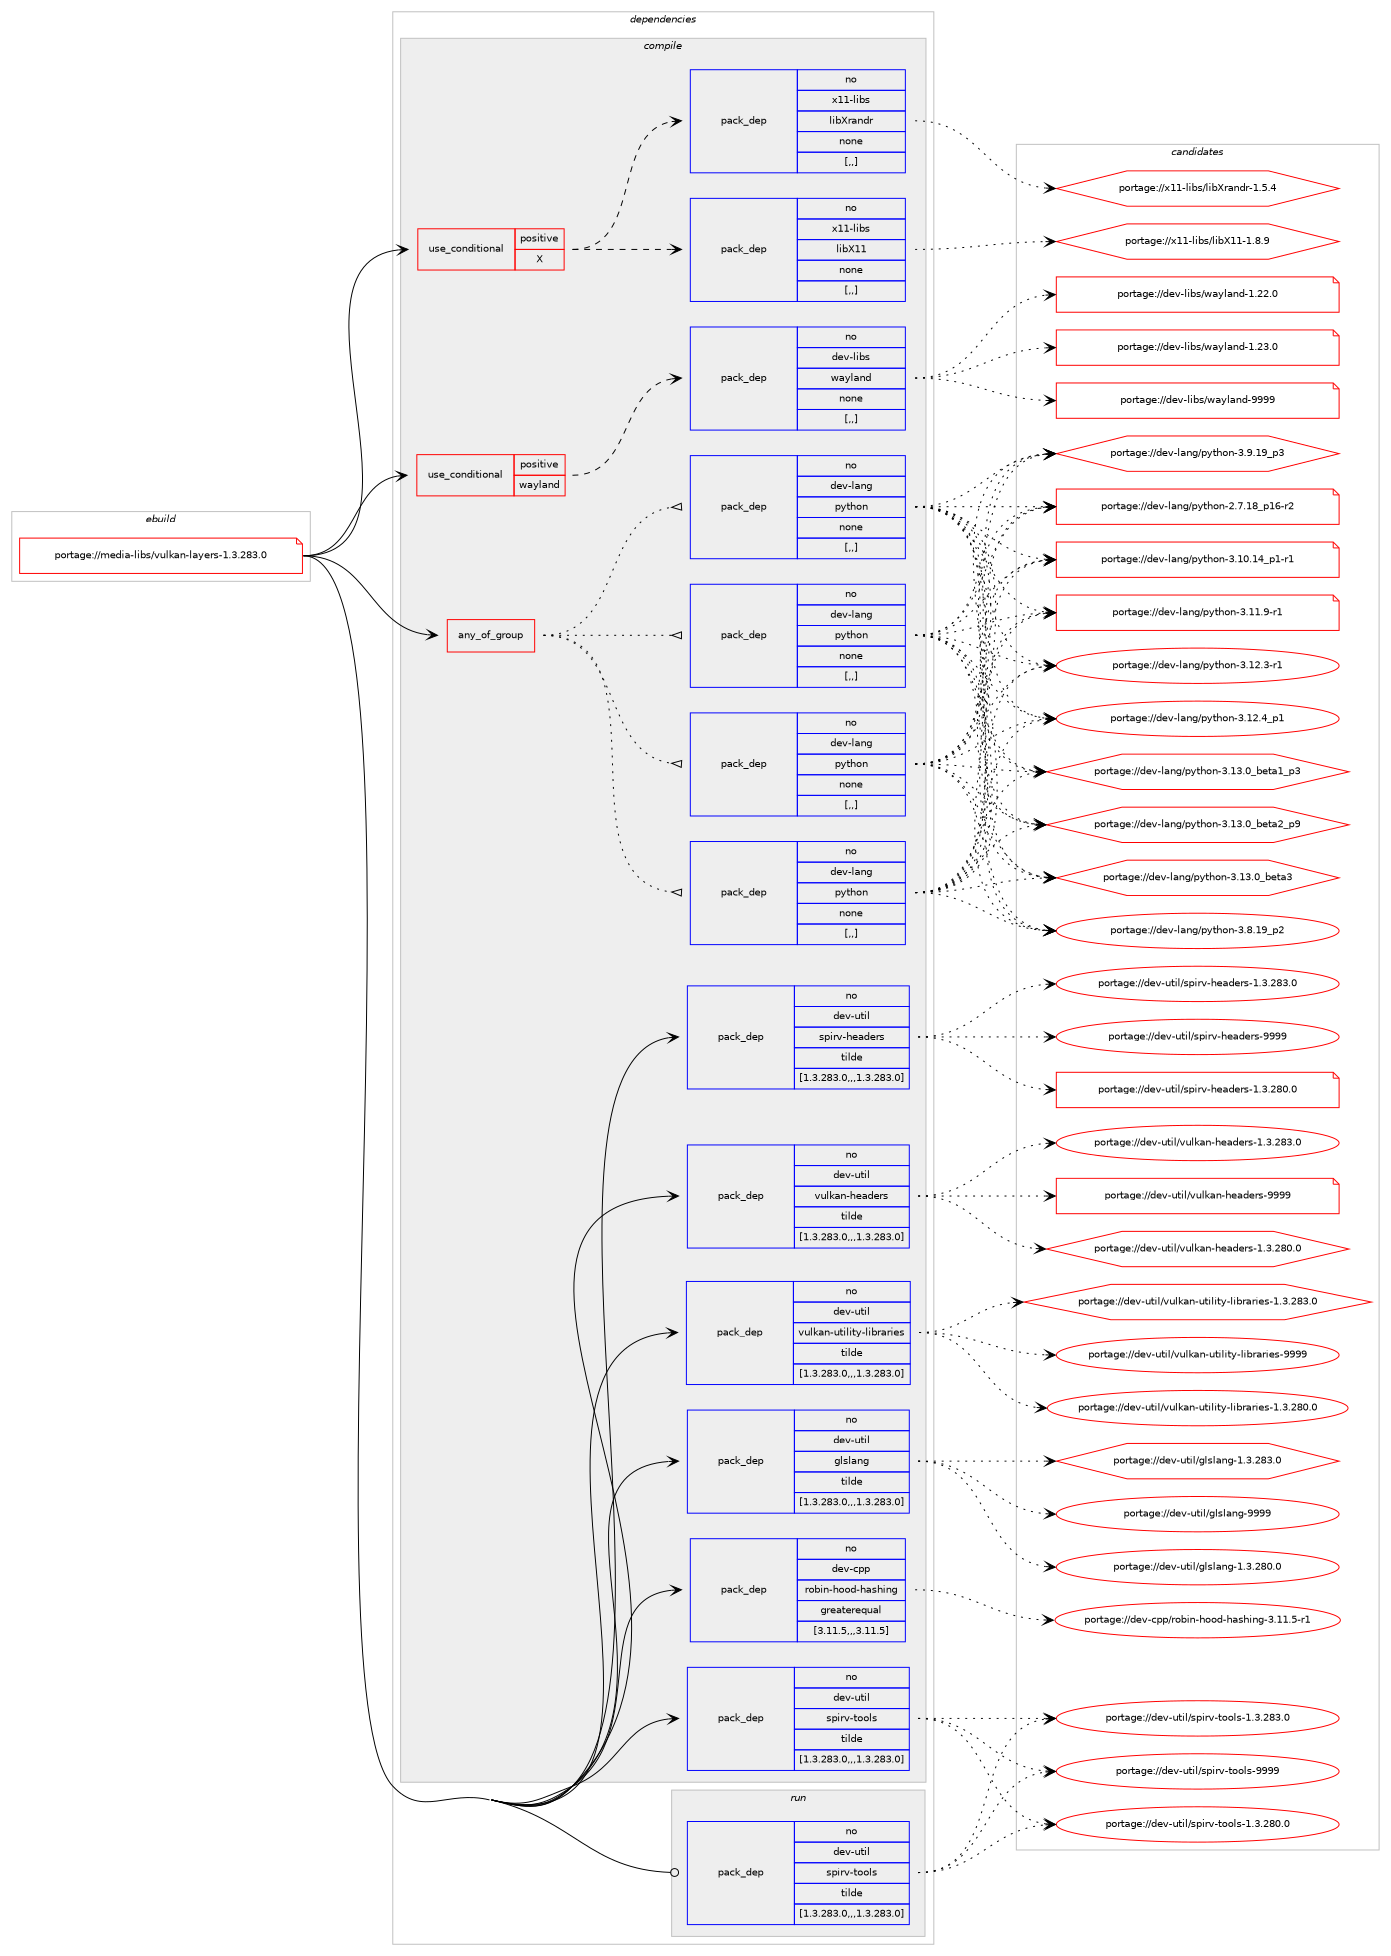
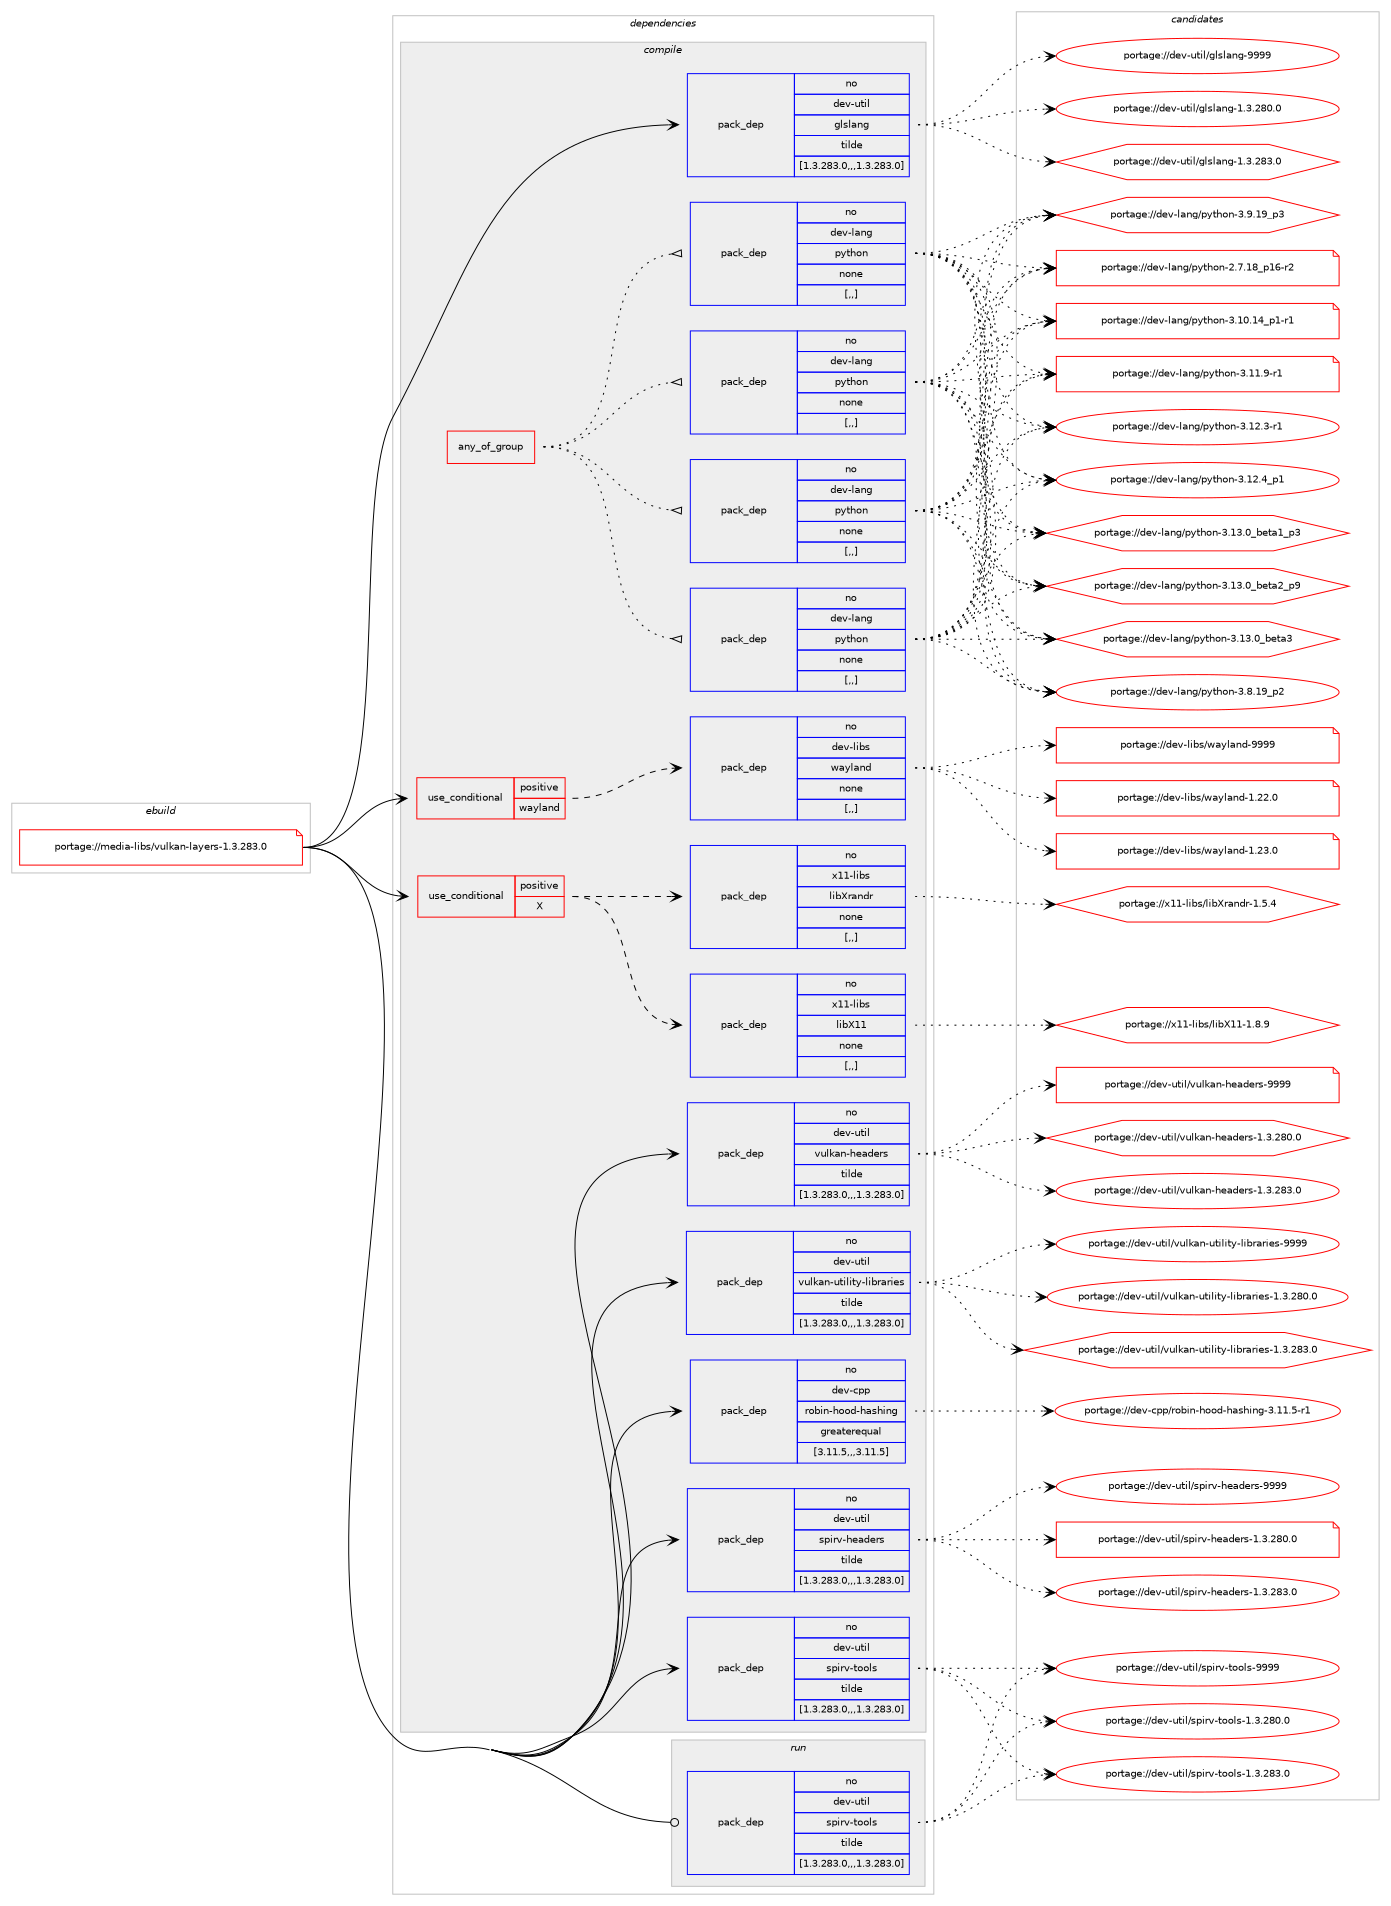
(367, 592) -> none
